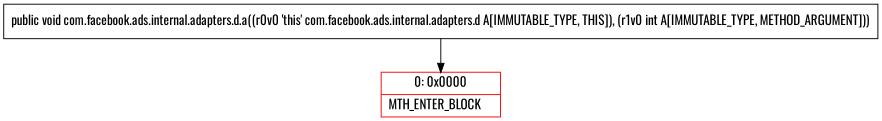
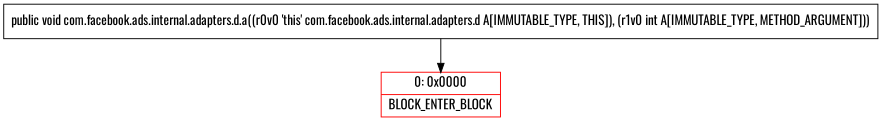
(435, 105) -> (441, 105)
